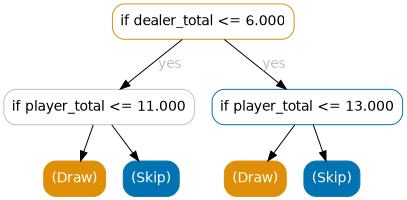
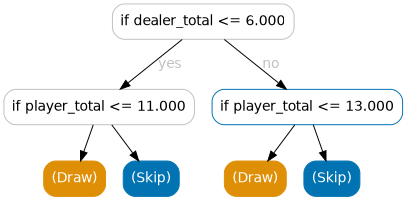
(203, 22) -> (203, 22)
(274, 64) -> (271, 64)
